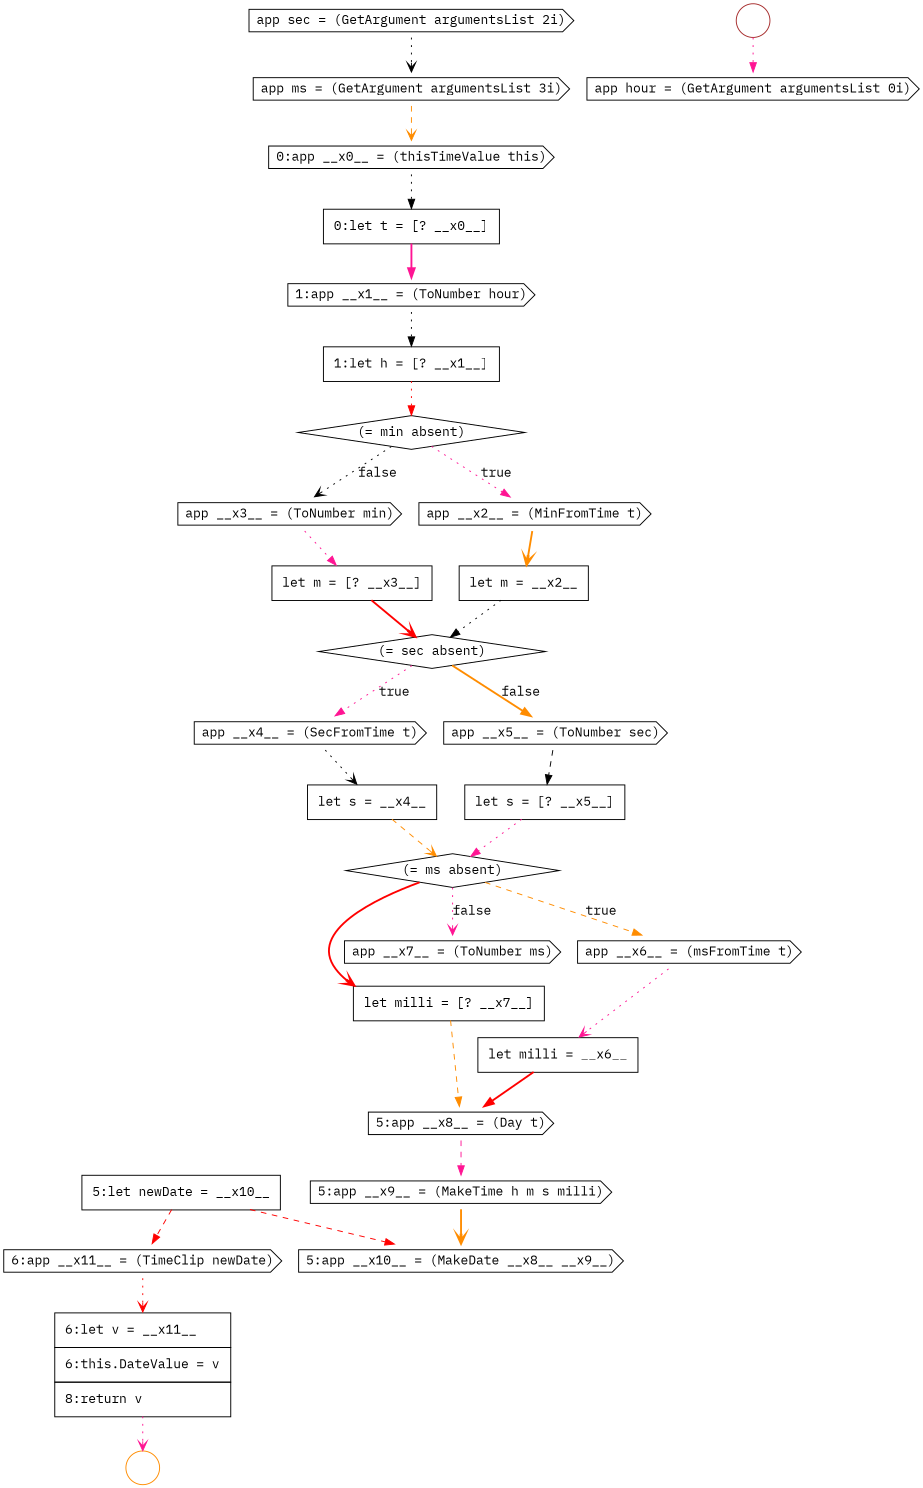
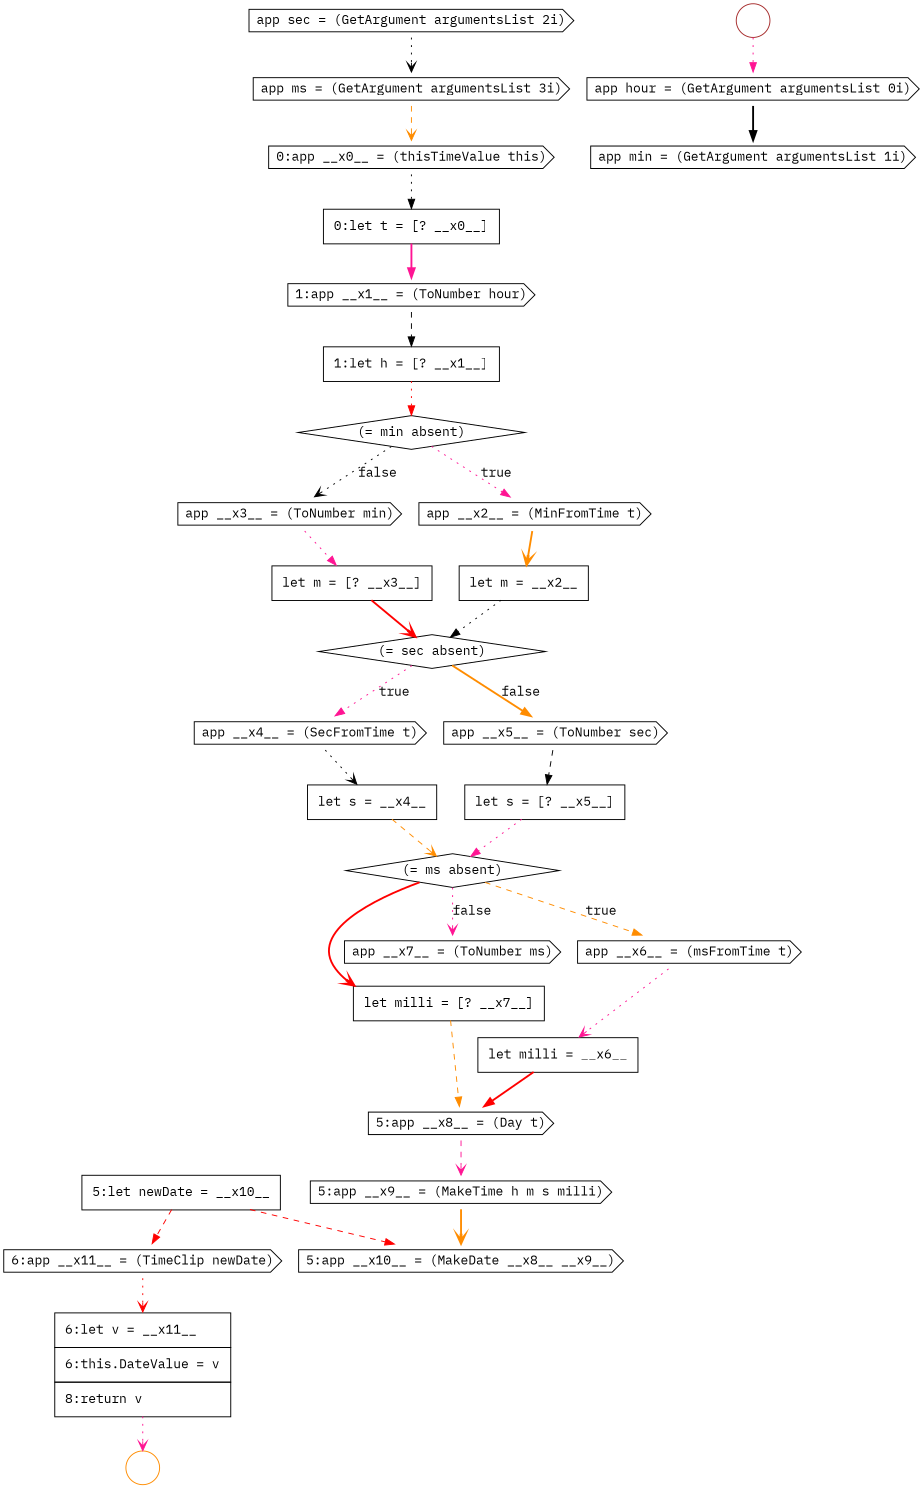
none -> (753, 157)
(411, 324) -> (411, 324)
(461, 1153) -> (461, 1153)
